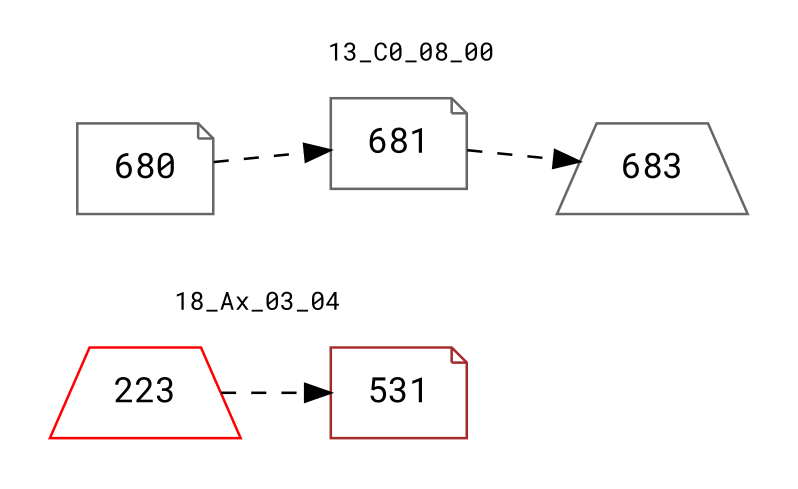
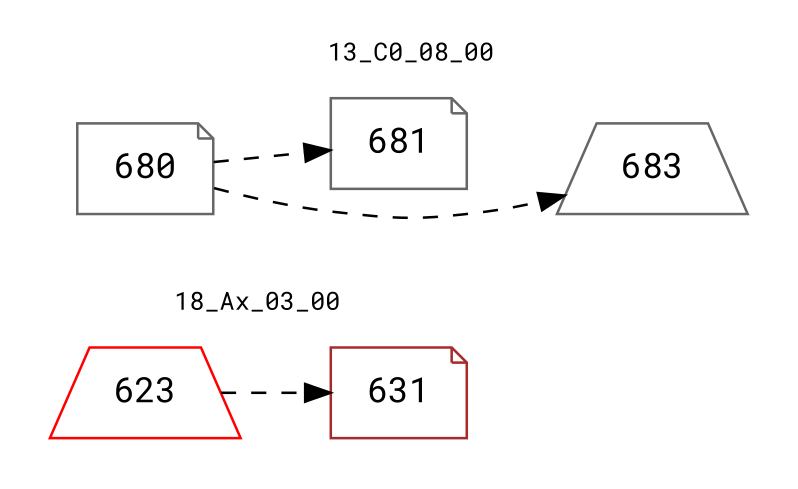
(510, 155) -> (376, 216)
(259, 303) -> (259, 303)
(145, 393) -> (145, 393)
(399, 393) -> (399, 393)
